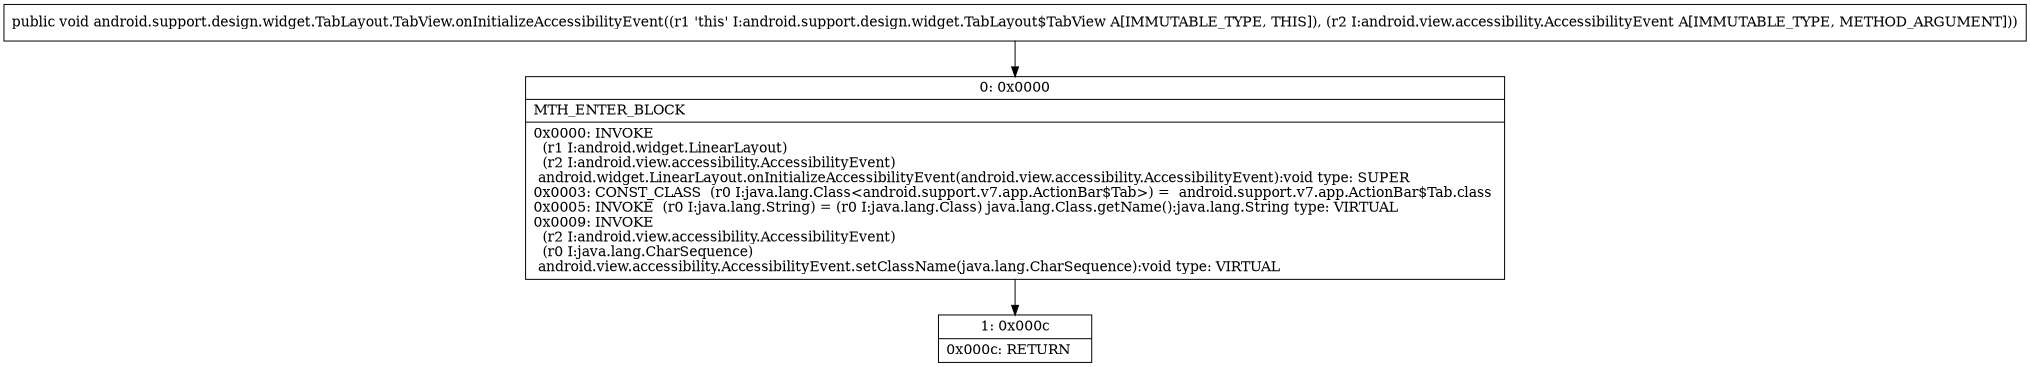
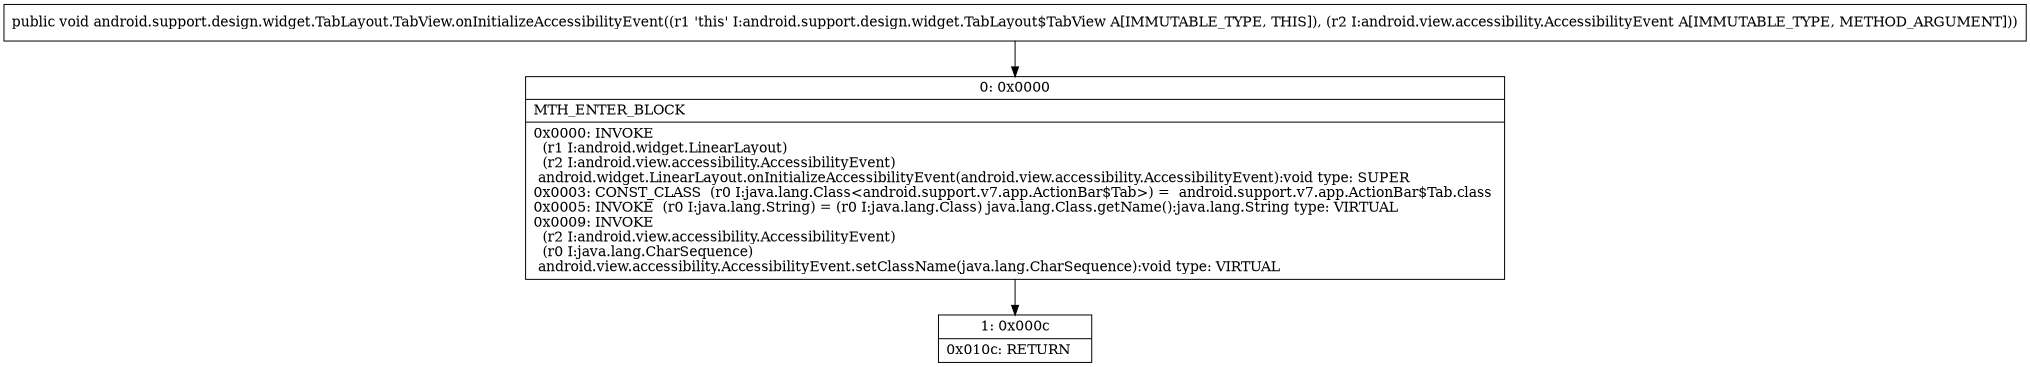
(1015, 350) -> (1015, 350)
